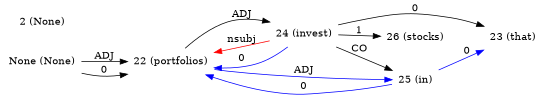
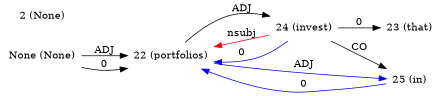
(415, 37) -> none
(458, 62) -> none
